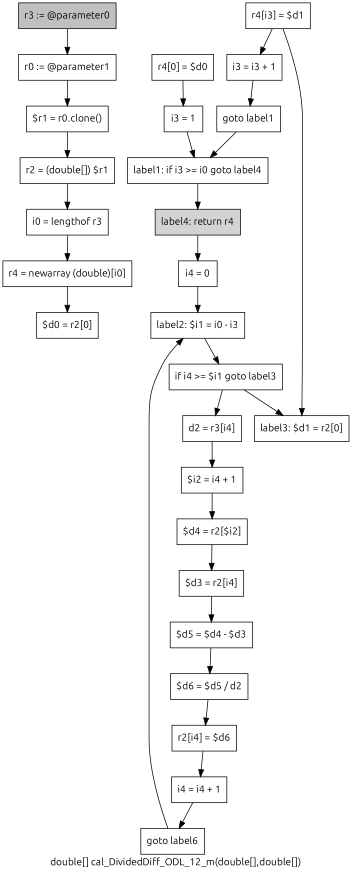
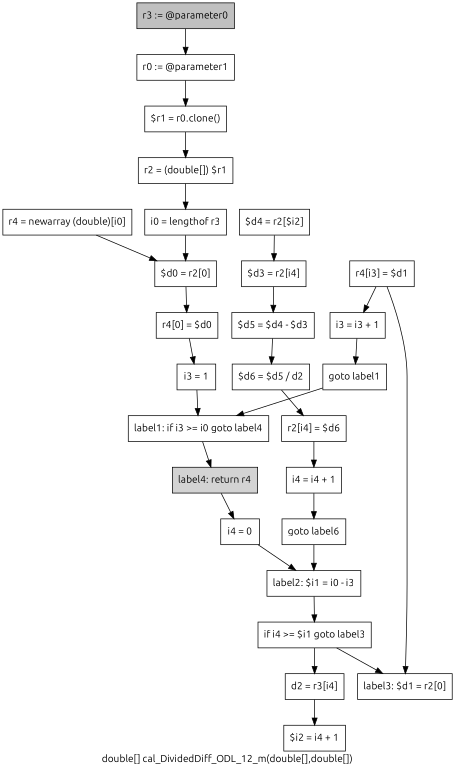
(67, 244) -> (186, 244)
none -> (186, 296)
(212, 502) -> none
